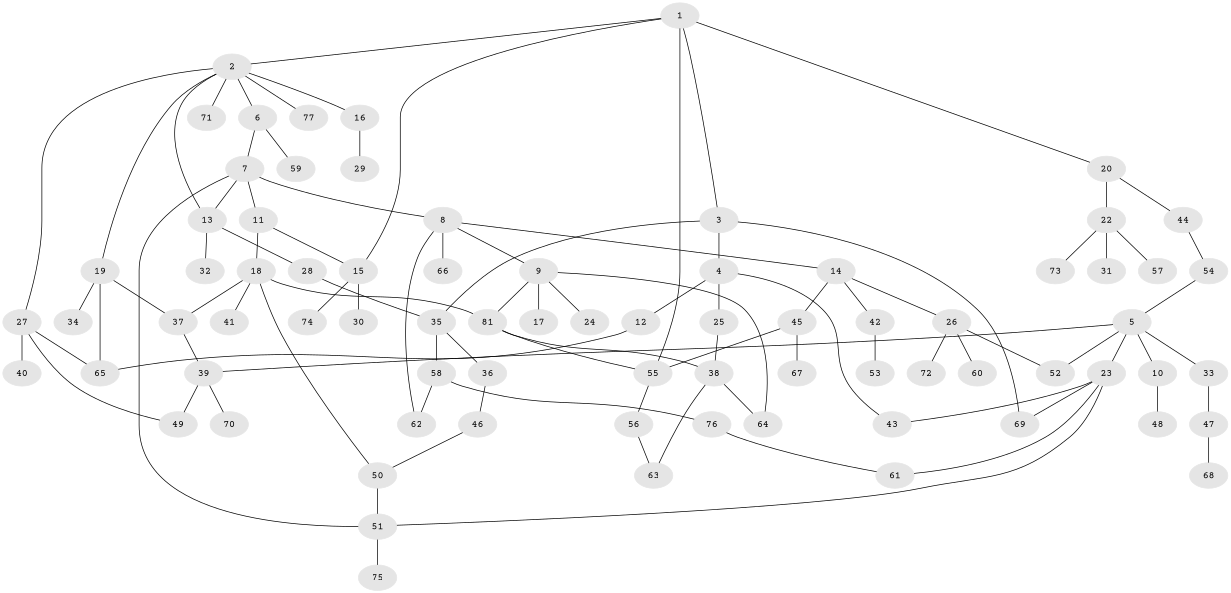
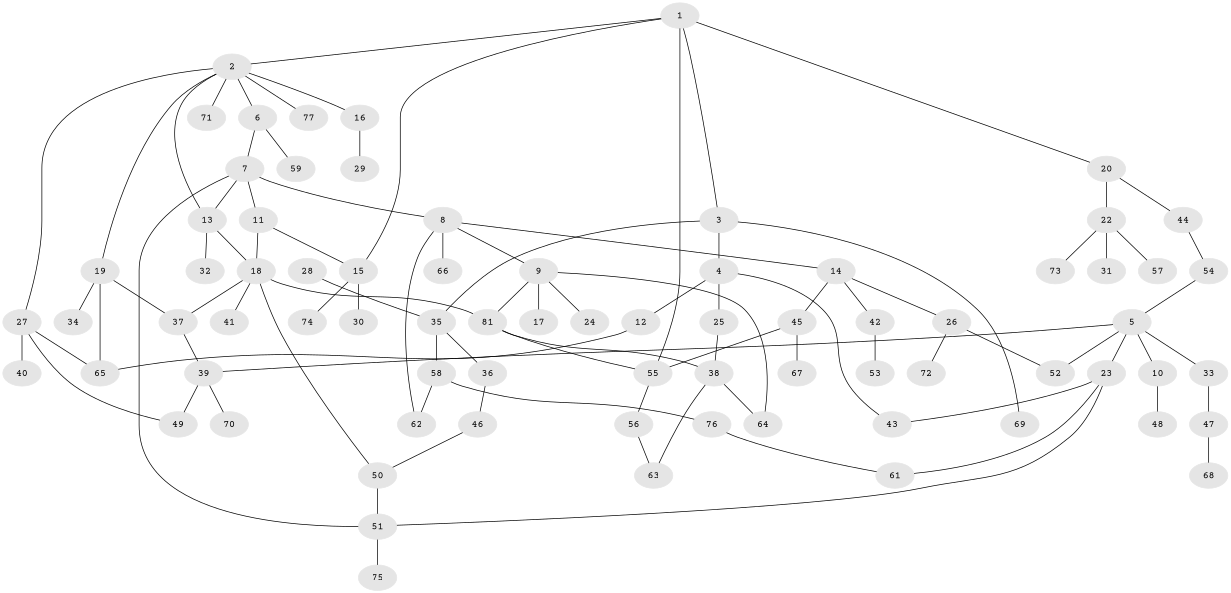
(252, 243) -> (232, 246)
(977, 373) -> none
(1063, 399) -> none
